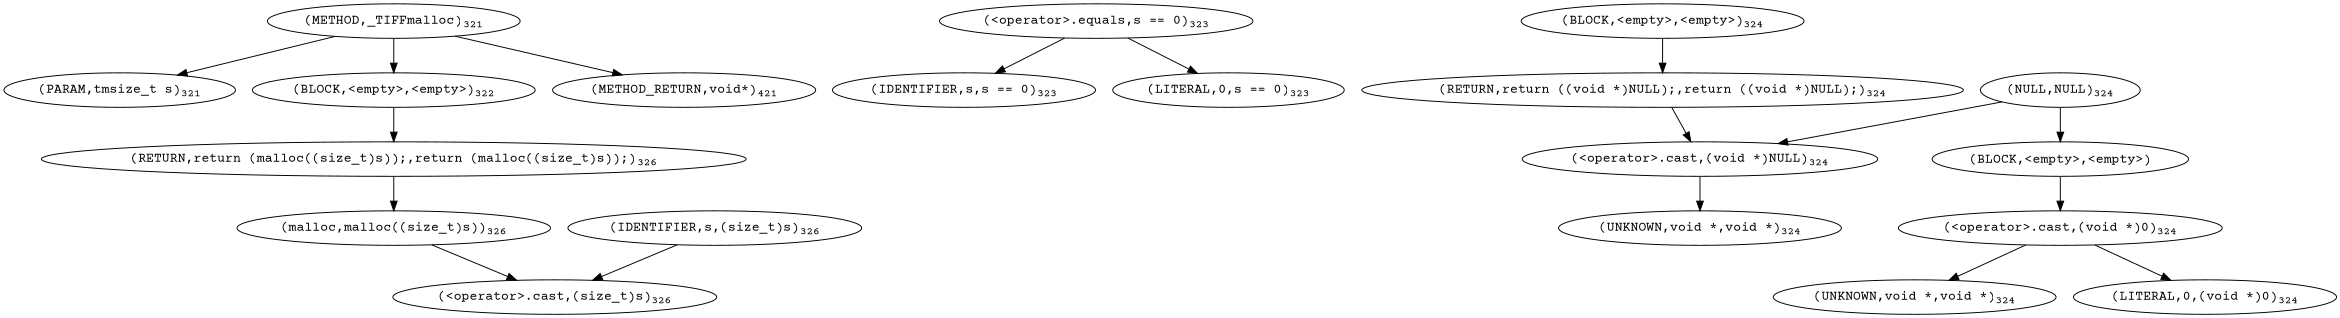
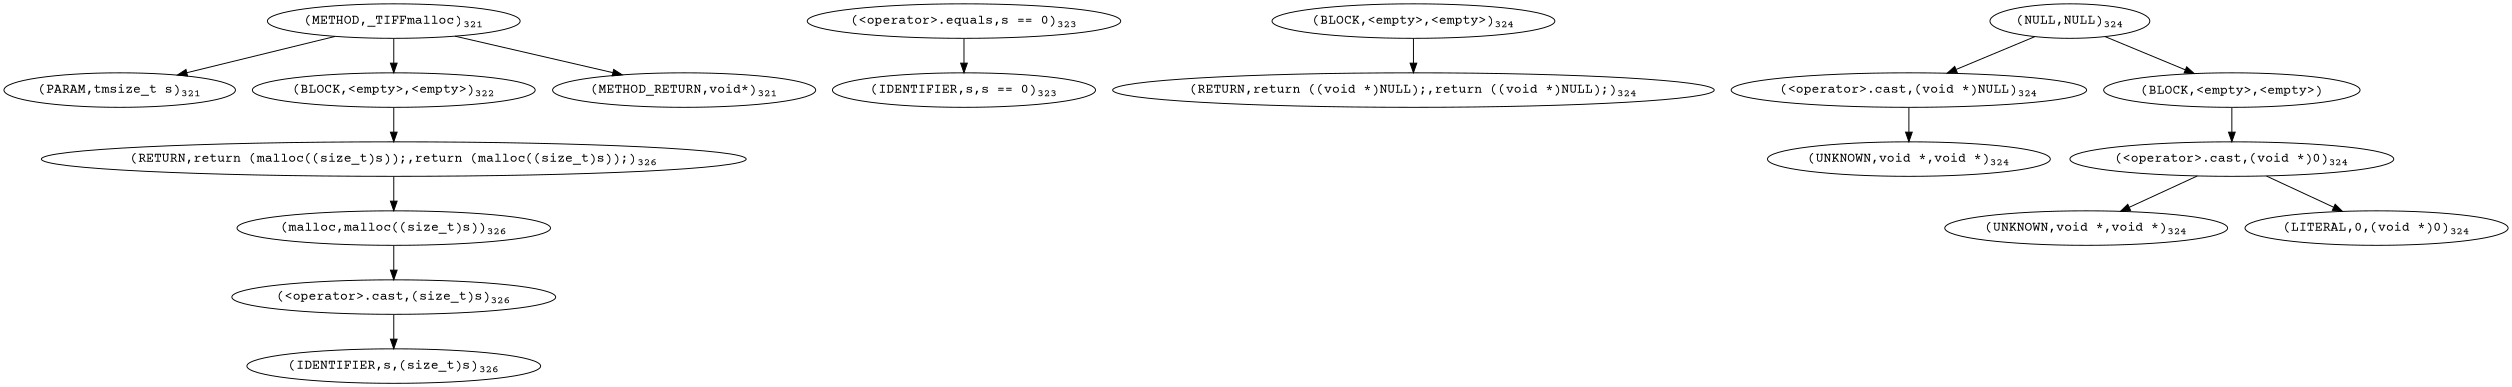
(768, 89) -> (768, 89)
(1228, 90) -> none
(1679, 120) -> none
(639, 261) -> (394, 327)
